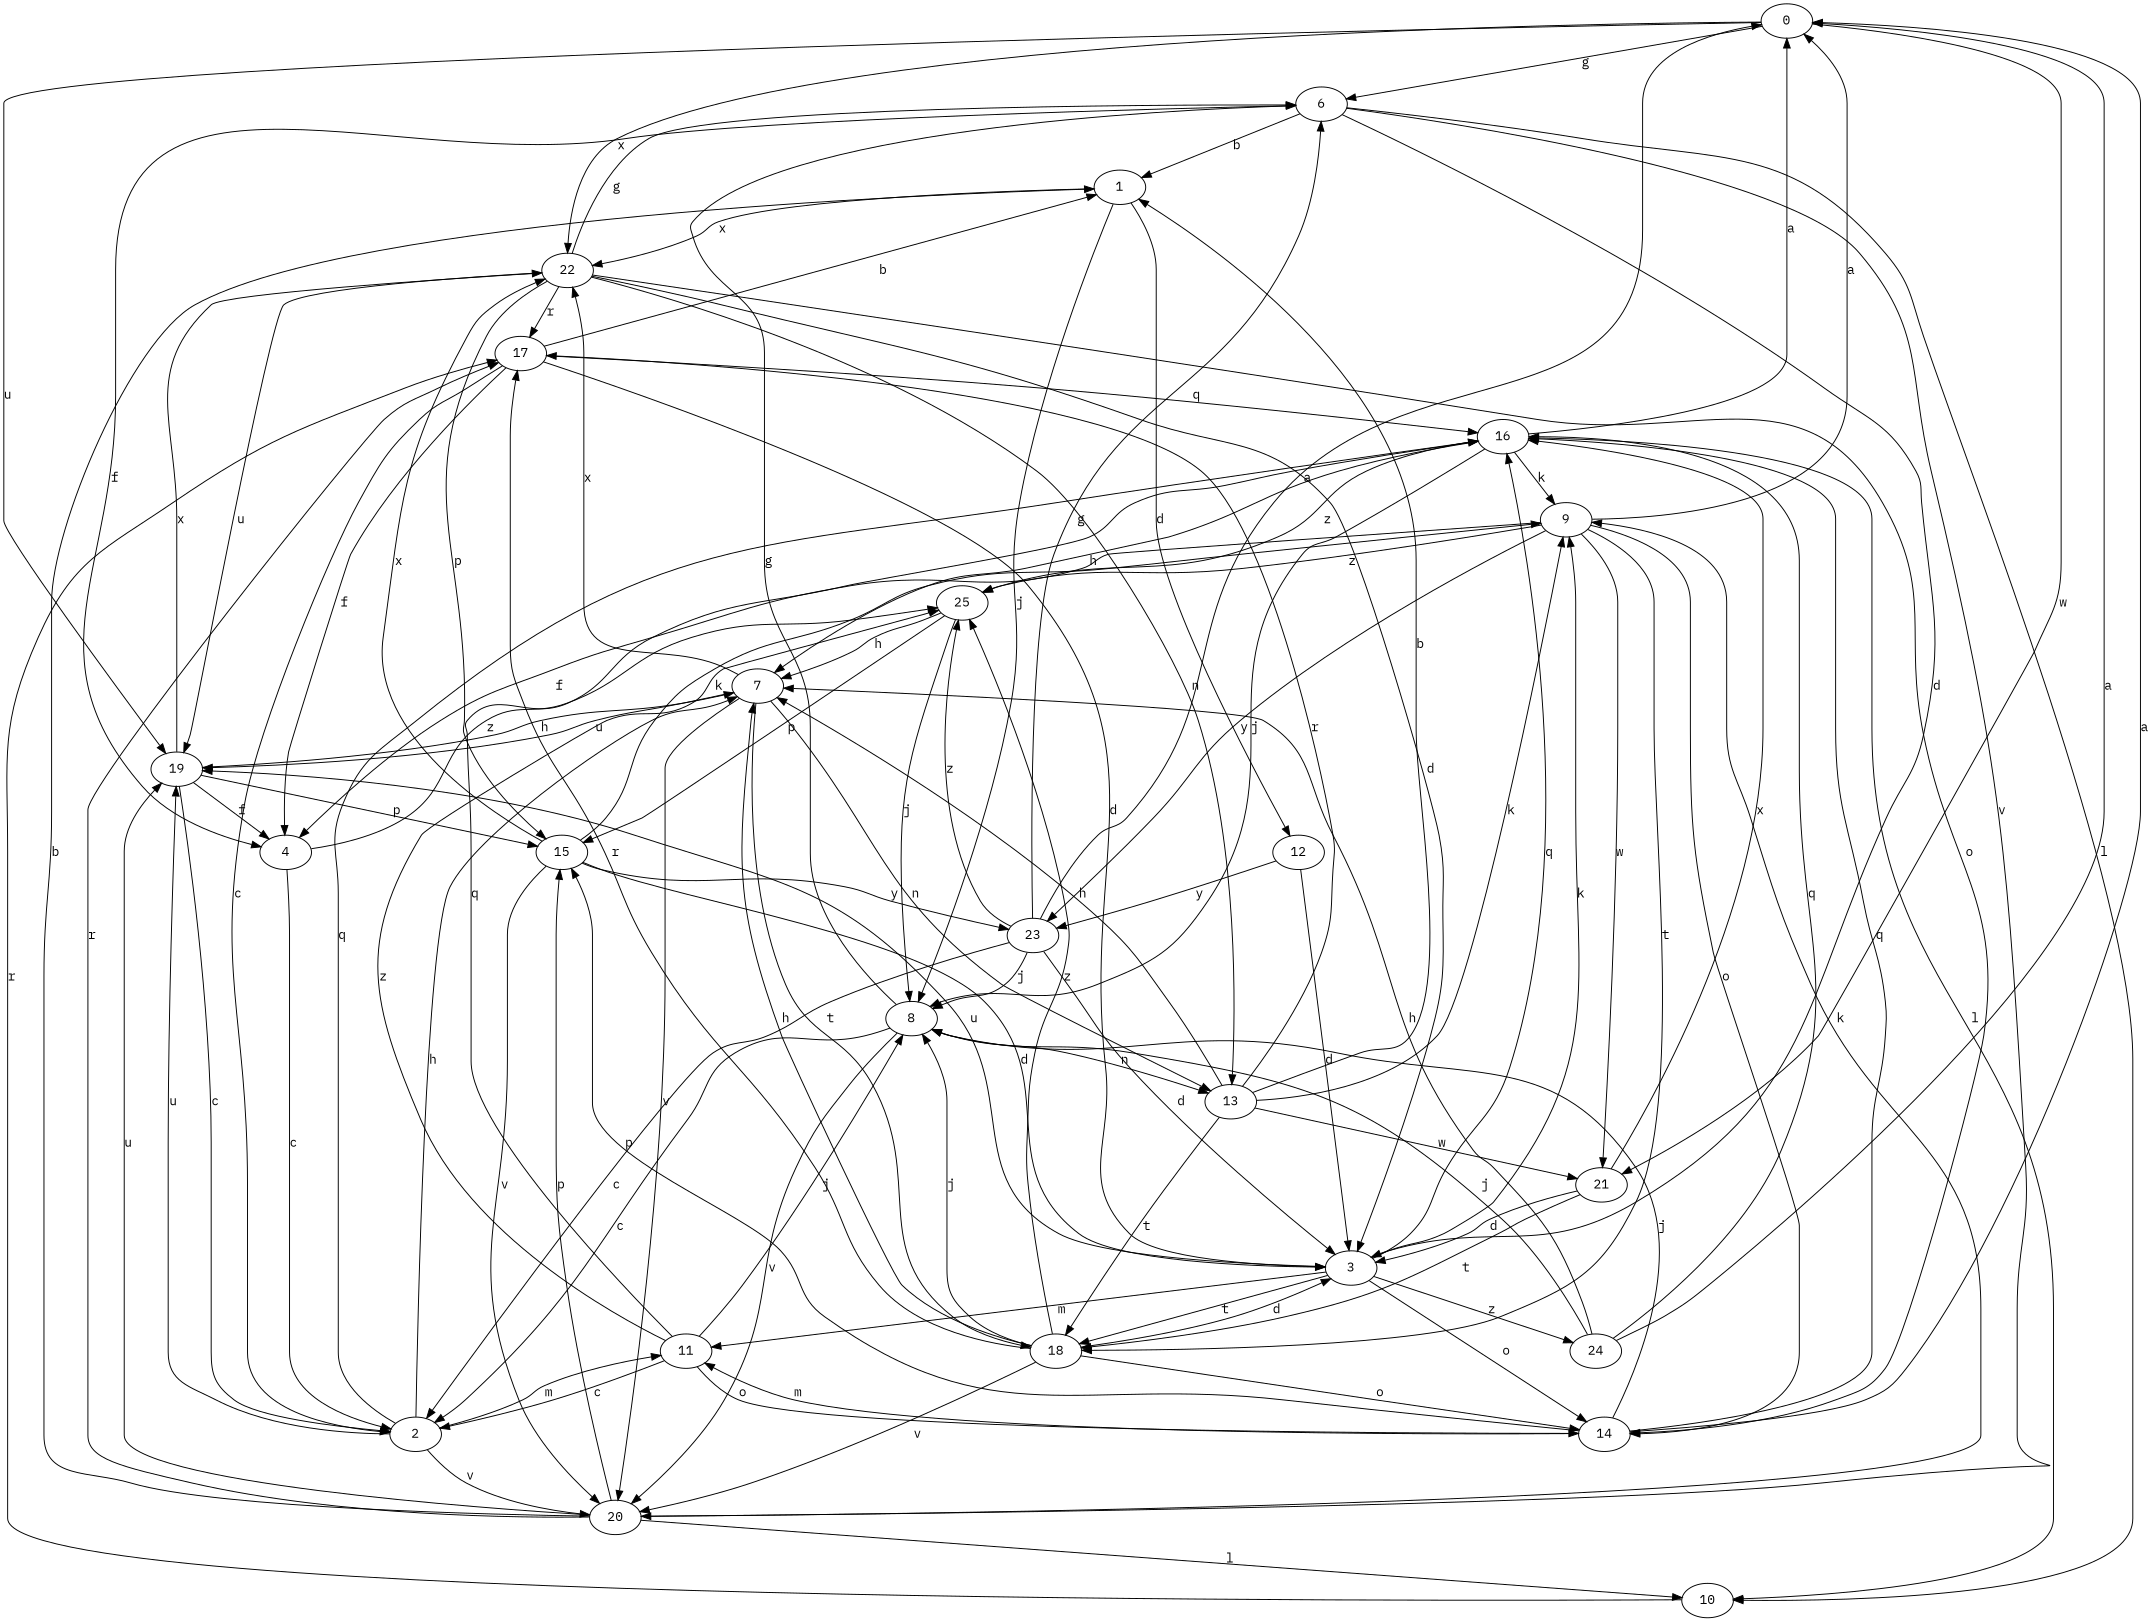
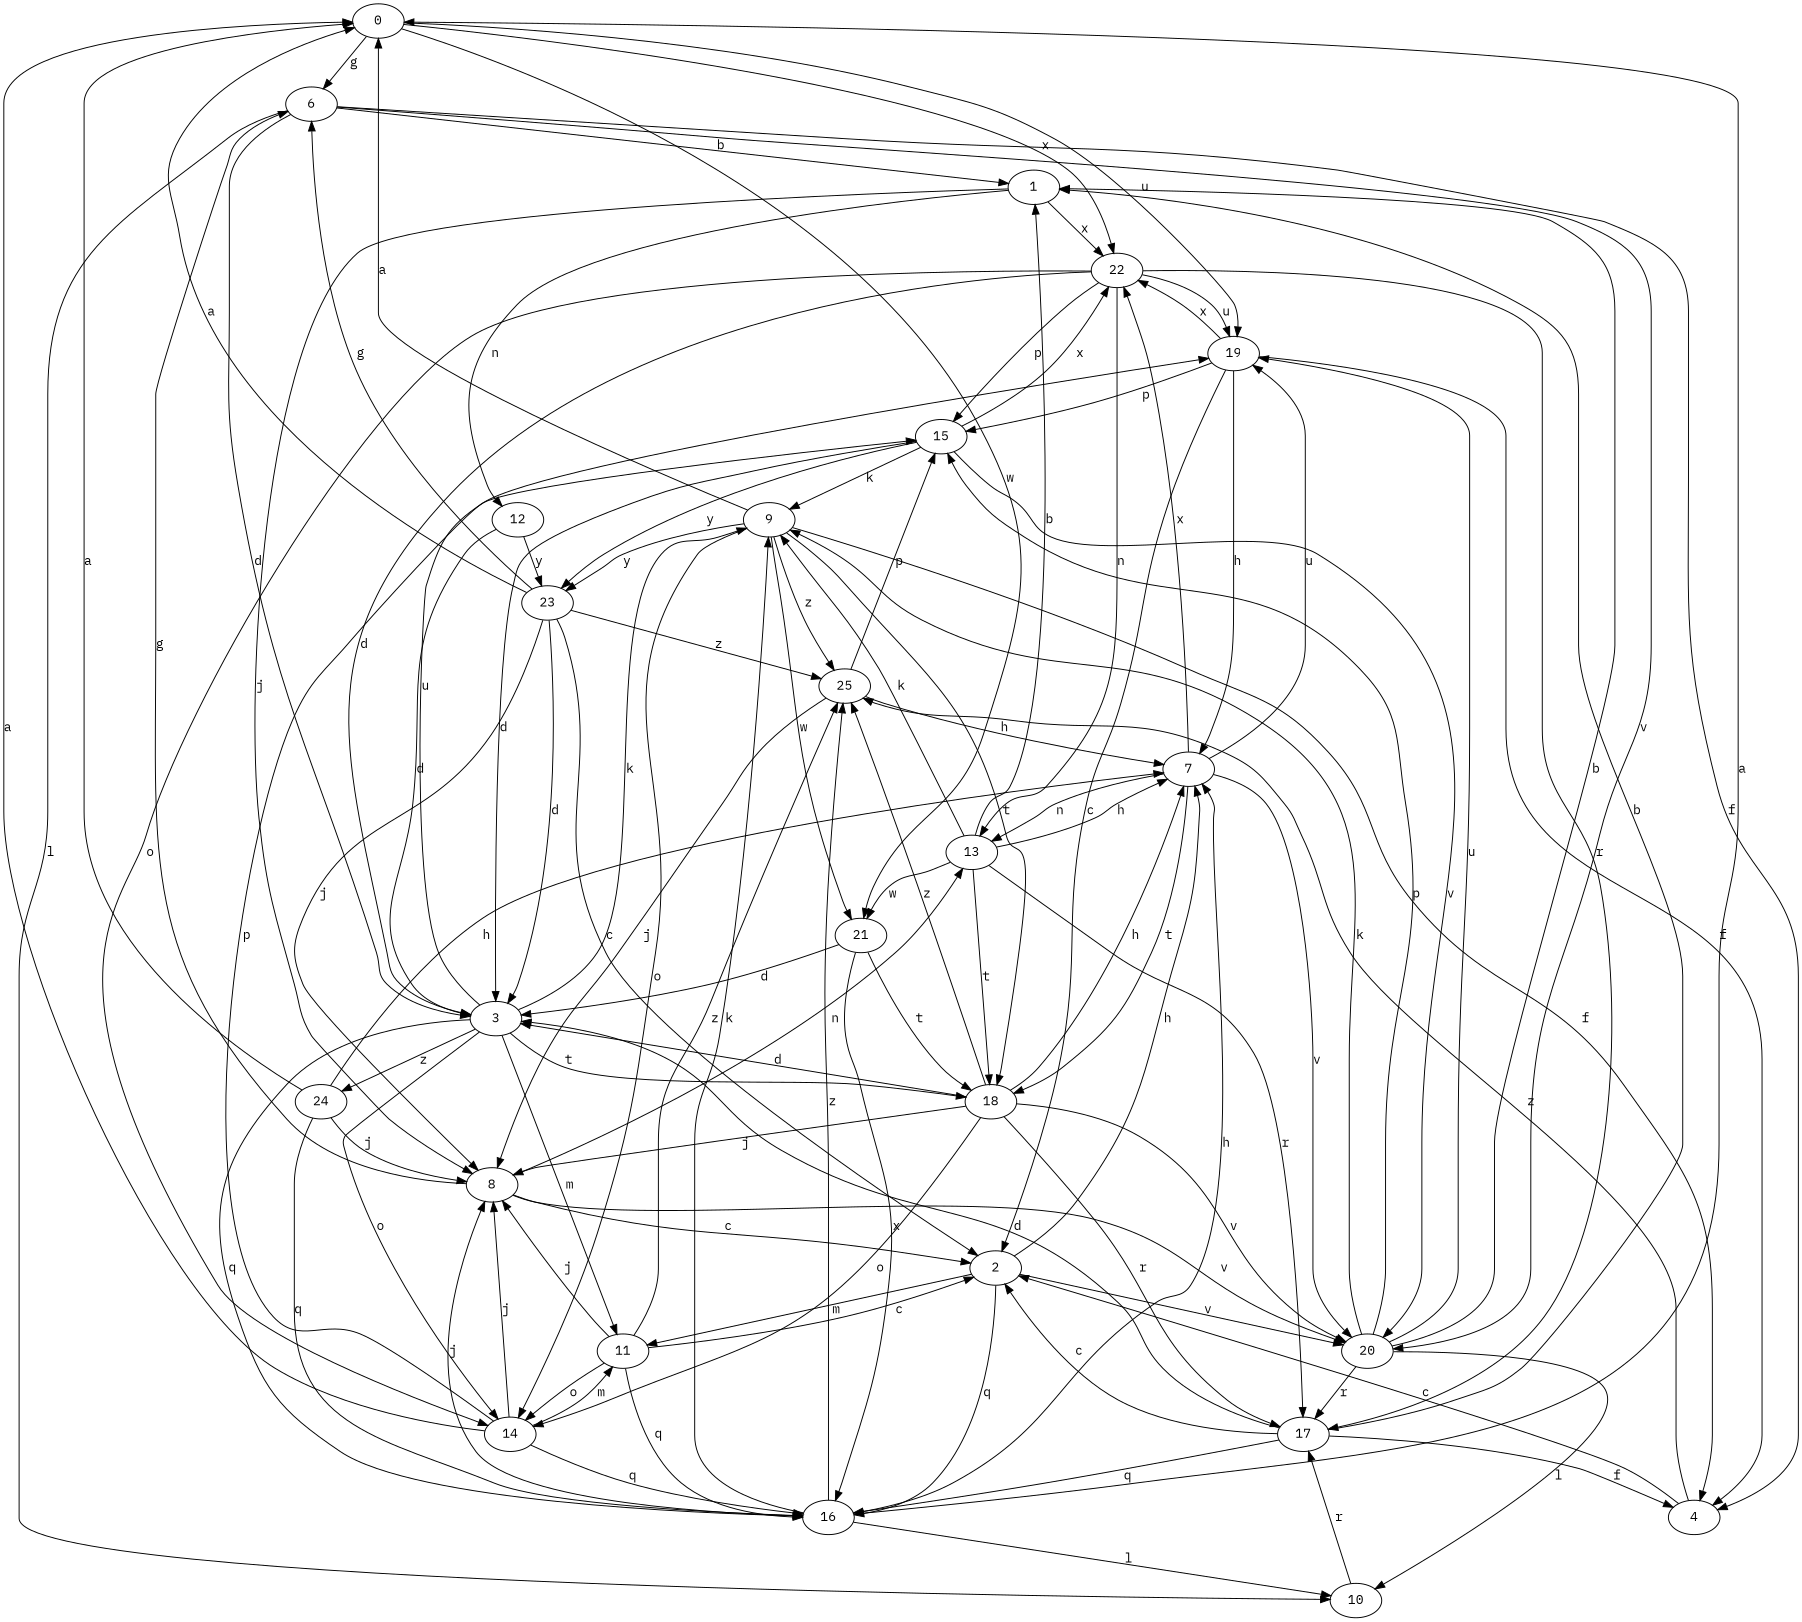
(896, 111) -> none
(1161, 520) -> (495, 354)
(168, 1200) -> none
